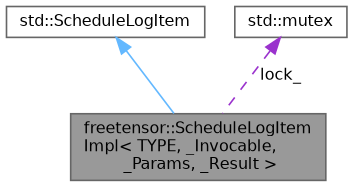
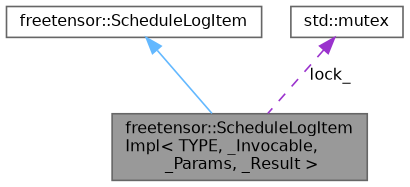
(106, 22) -> (134, 22)
